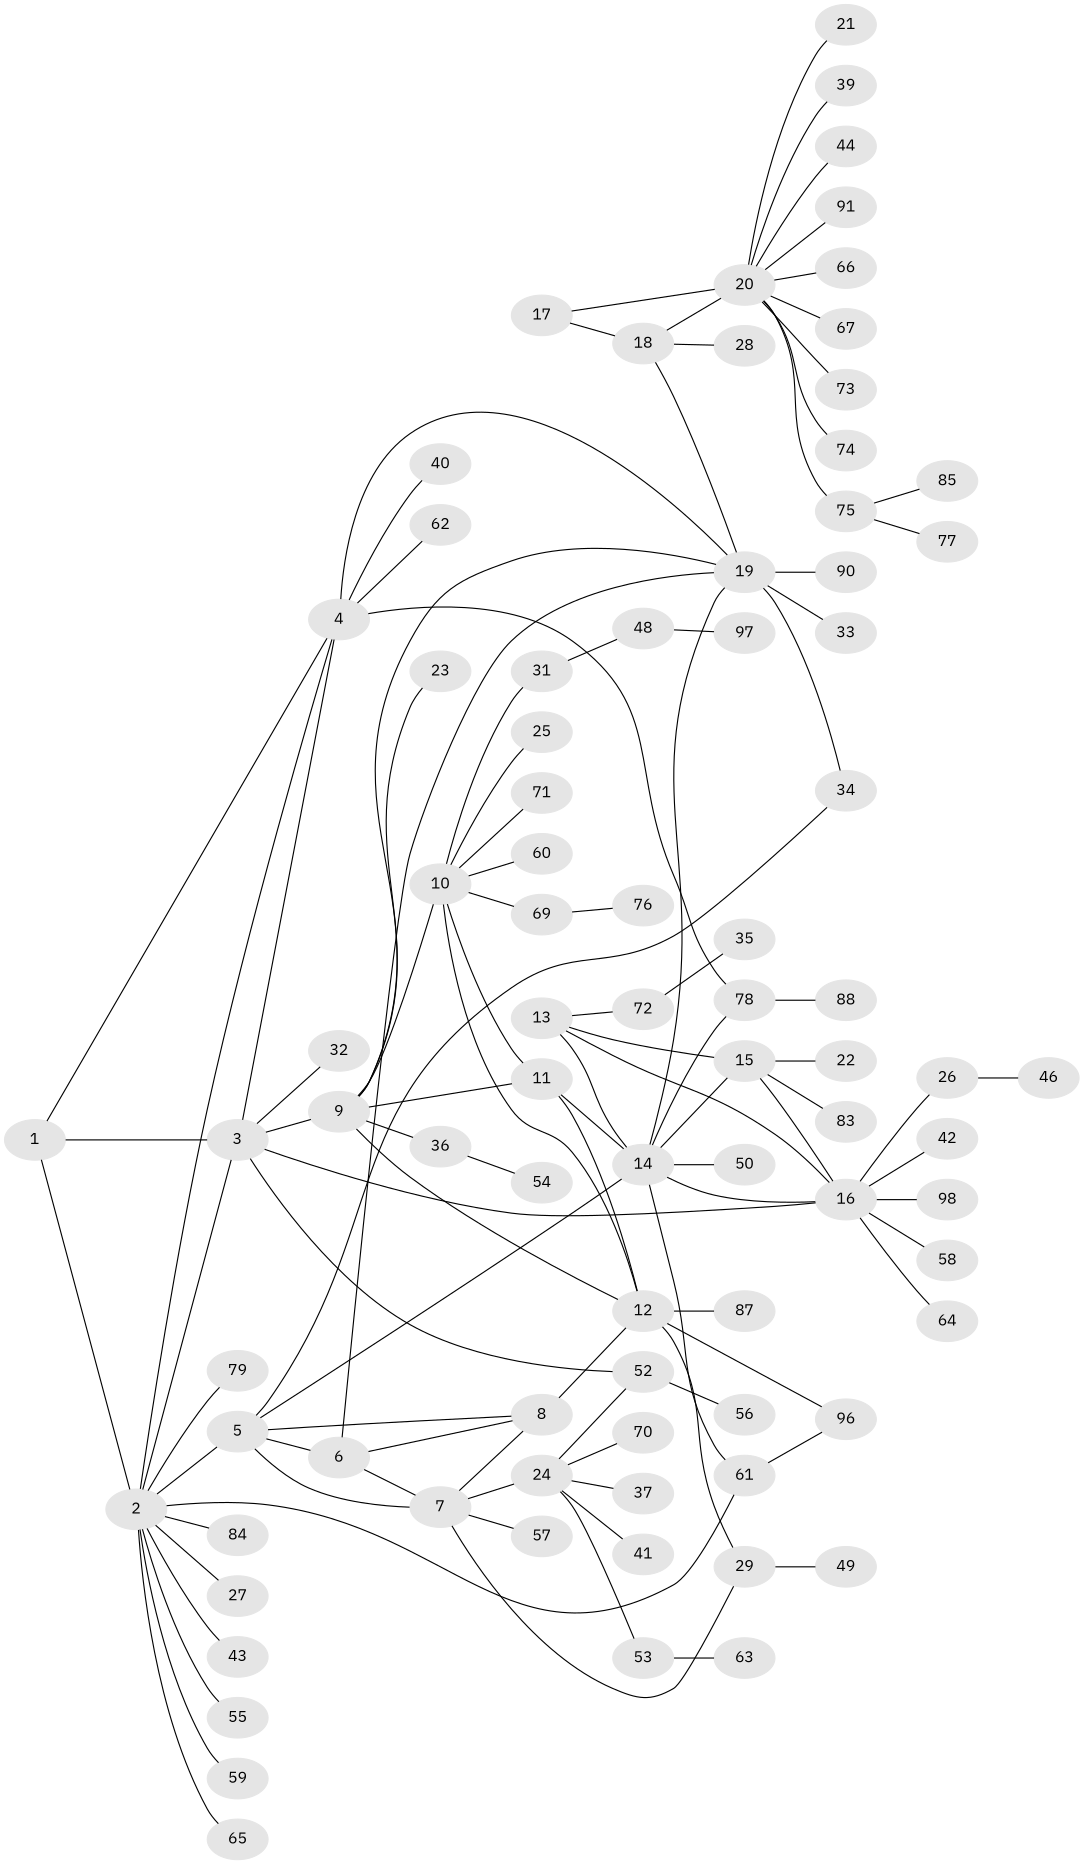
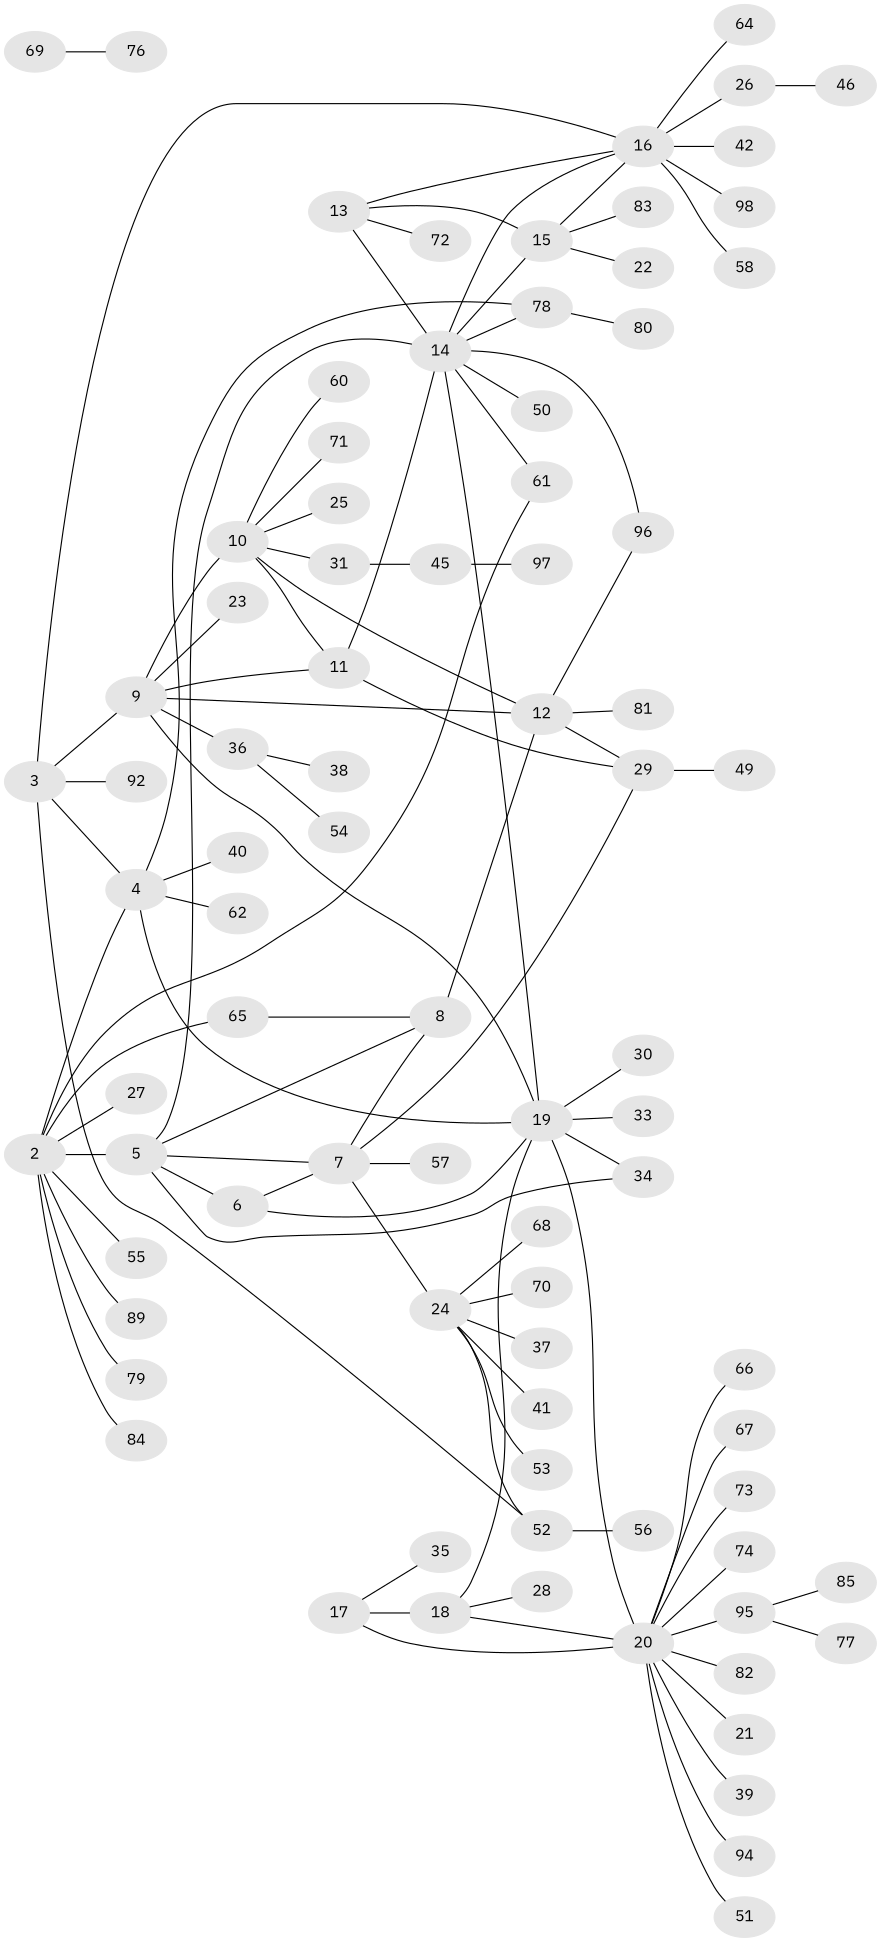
(846, 146) -> (745, 1856)
(846, 207) -> (745, 1917)
(846, 511) -> (745, 1613)
(846, 572) -> (643, 1055)
(643, 629) -> (440, 564)
none -> (339, 772)
(491, 899) -> none
(694, 974) -> (390, 1583)
(846, 1000) -> (643, 329)
(339, 1051) -> (136, 782)
(35, 1140) -> none
(602, 1180) -> (484, 735)
none -> (542, 1227)
(745, 1311) -> (643, 710)
(187, 1325) -> none
none -> (593, 1382)
(440, 1436) -> (339, 1017)
(795, 1447) -> (588, 396)
(238, 1657) -> none
(745, 1658) -> none
none -> (745, 1674)
(238, 1779) -> (136, 1319)
